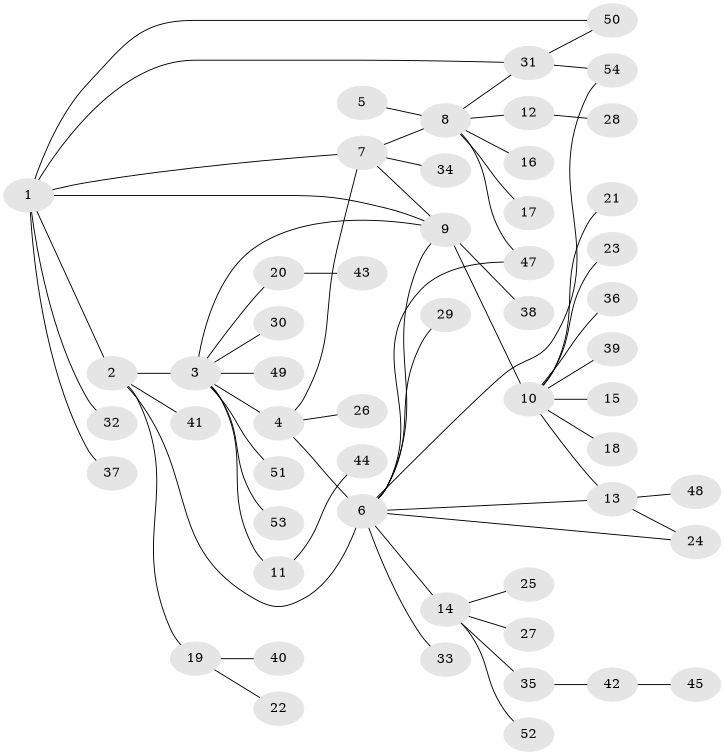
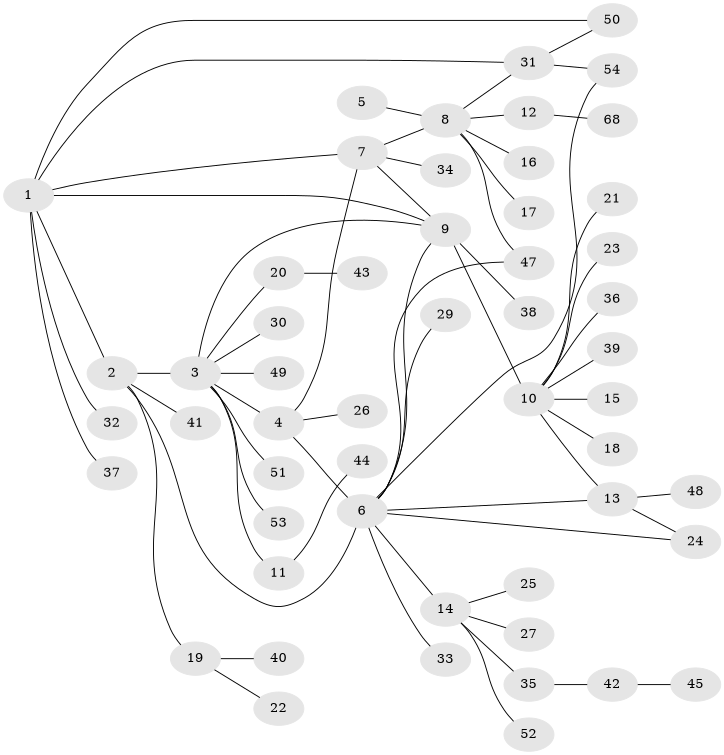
(612, 120) -> (612, 120)
